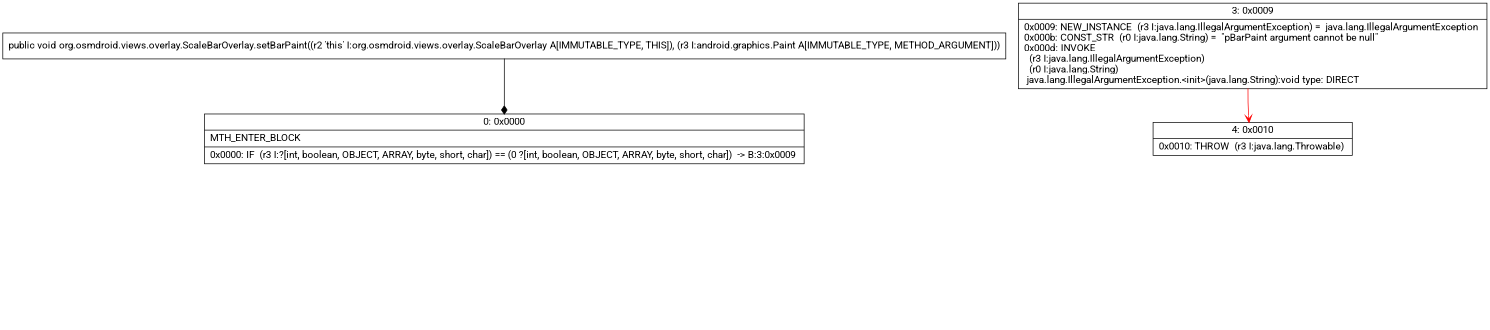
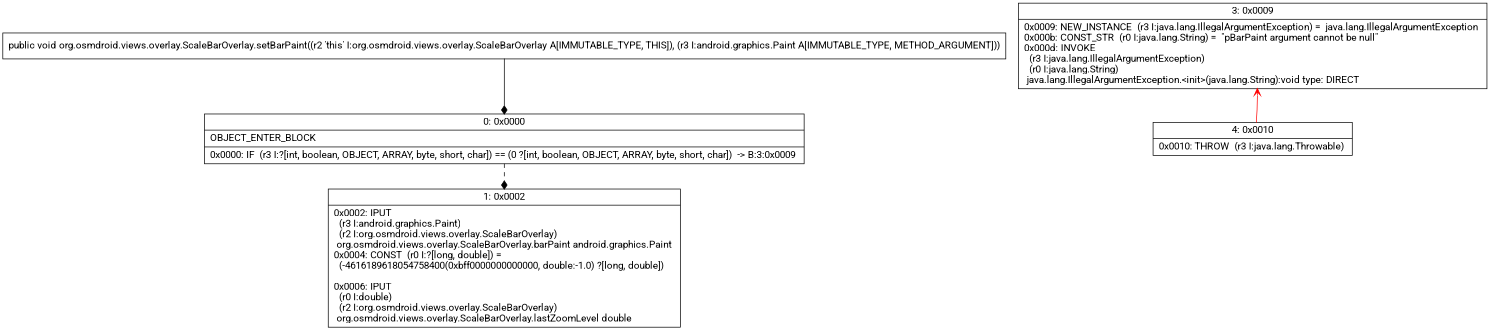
(1248, 102) -> (1257, 109)
(256, 138) -> (263, 138)
none -> (504, 258)
